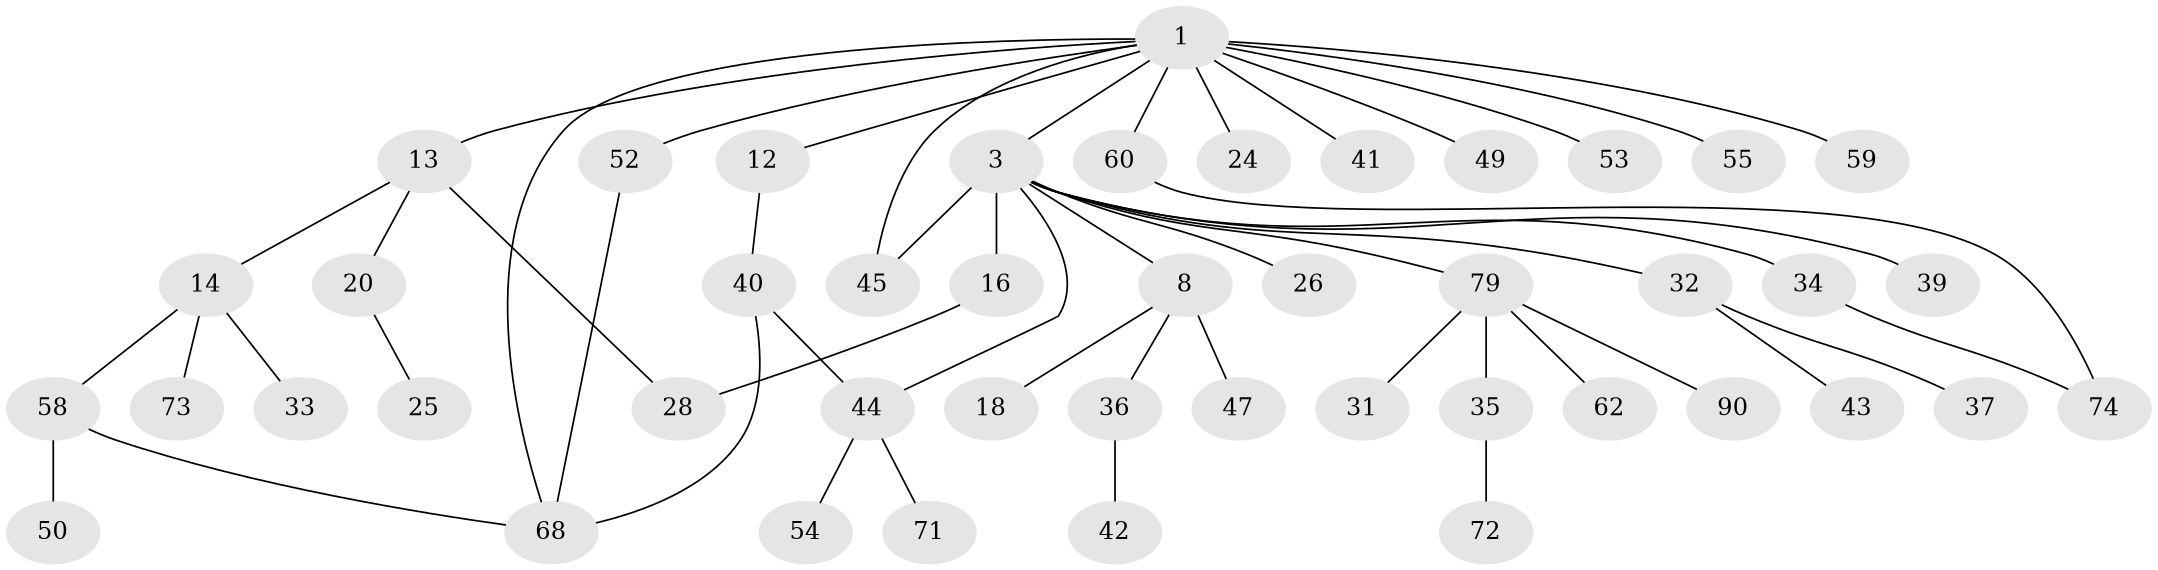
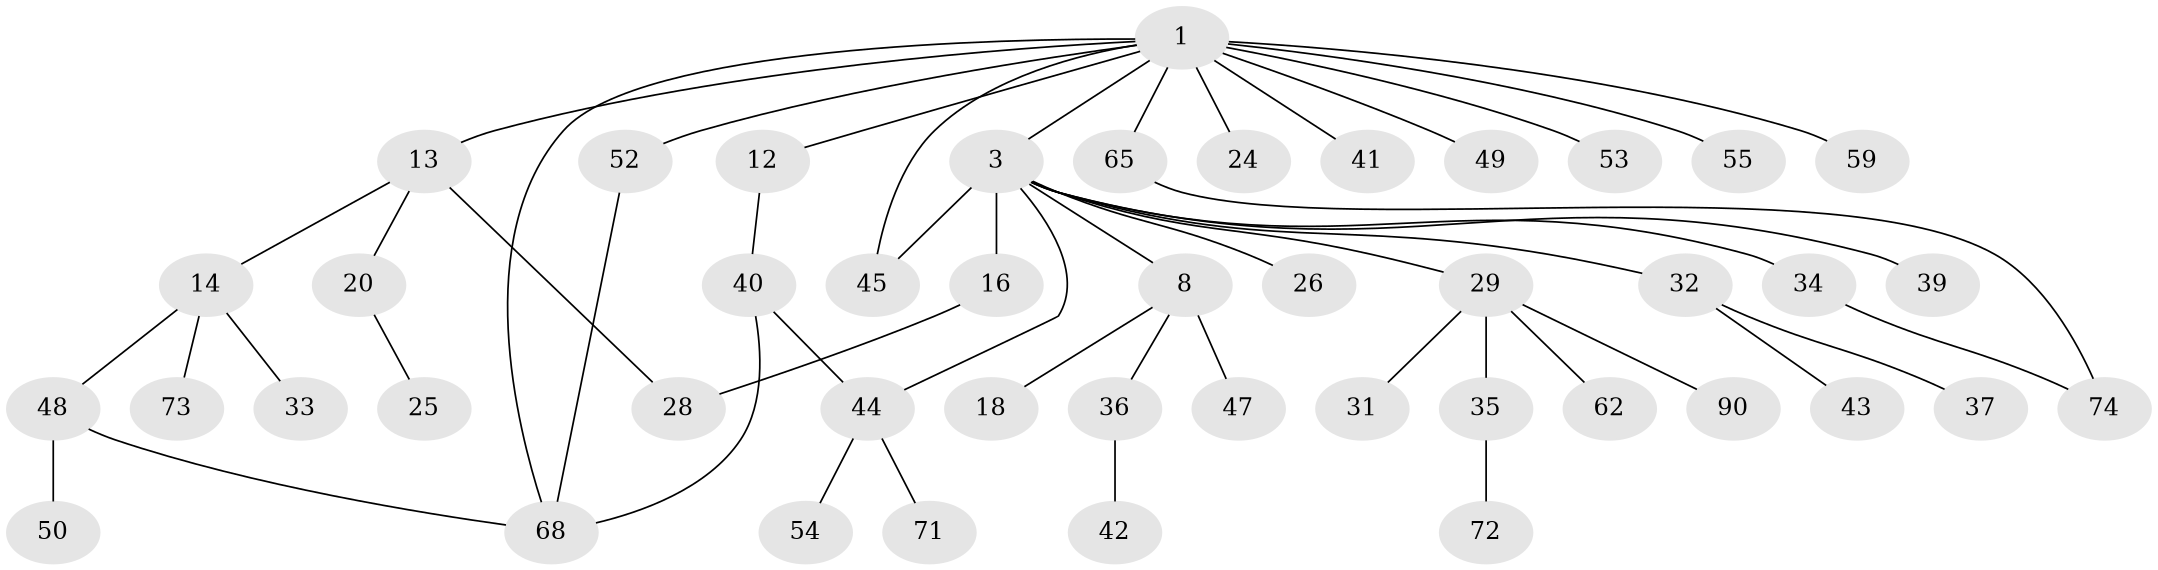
(1120, 161) -> (1120, 161)
(1486, 285) -> (1486, 285)
(53, 409) -> (53, 409)
